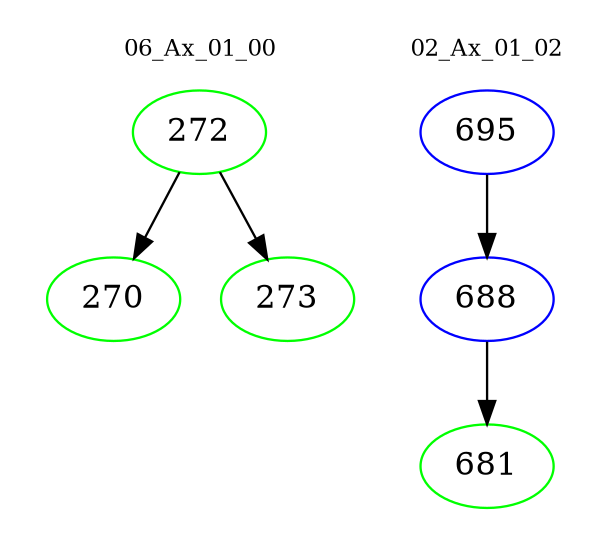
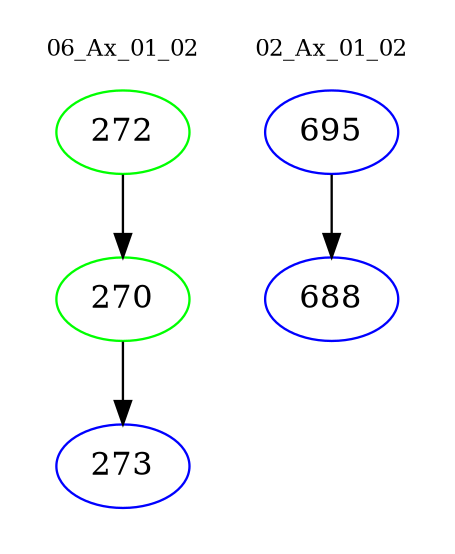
(201, 50) -> (123, 50)
(238, 205) -> (123, 371)
(288, 299) -> (123, 466)
(487, 466) -> none
